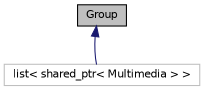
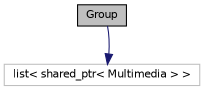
(95, 51) -> (109, 40)
